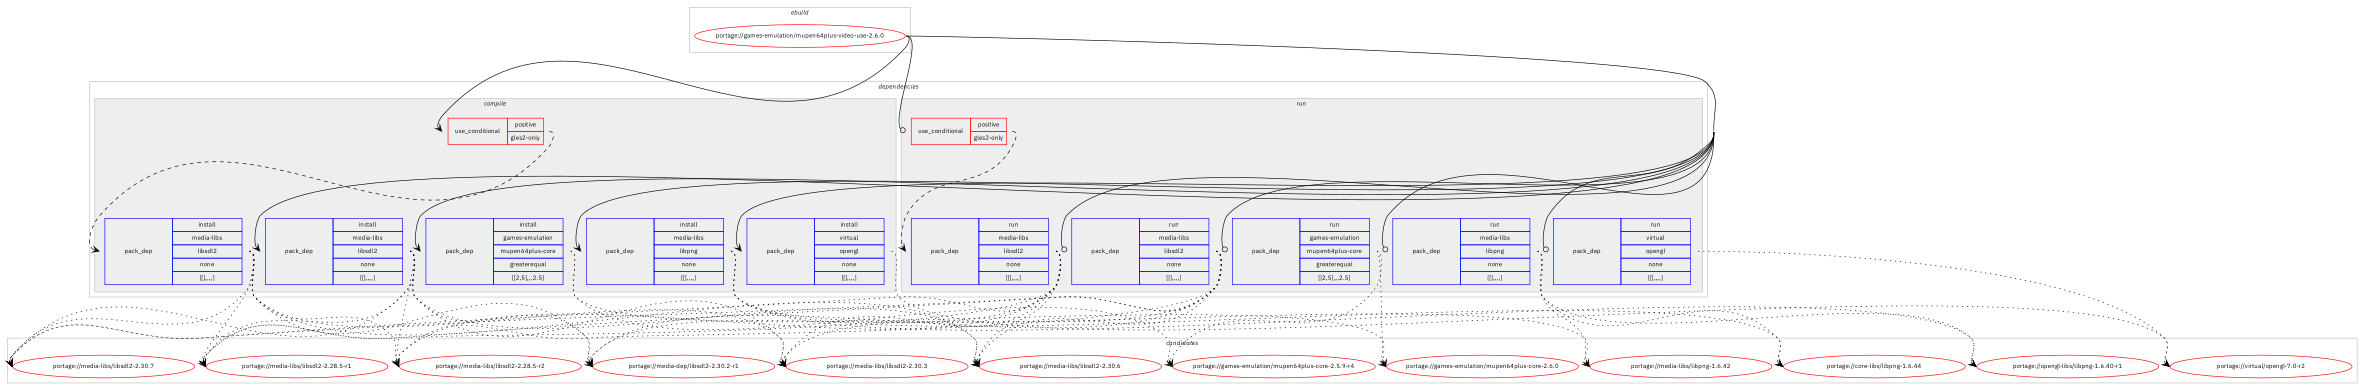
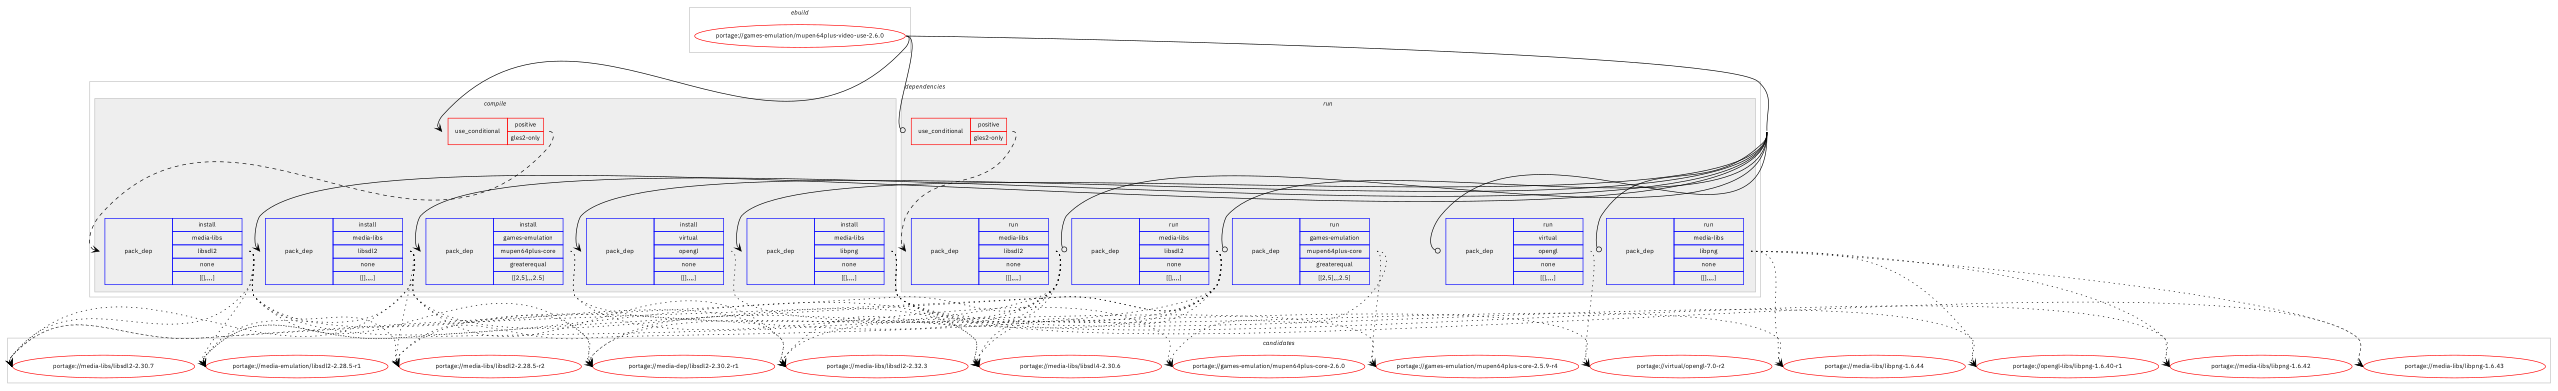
(297, 367) -> (297, 367)
(877, 367) -> (877, 367)
(1071, 367) -> (1071, 367)
(1874, 367) -> (1874, 367)
none -> (2454, 367)
